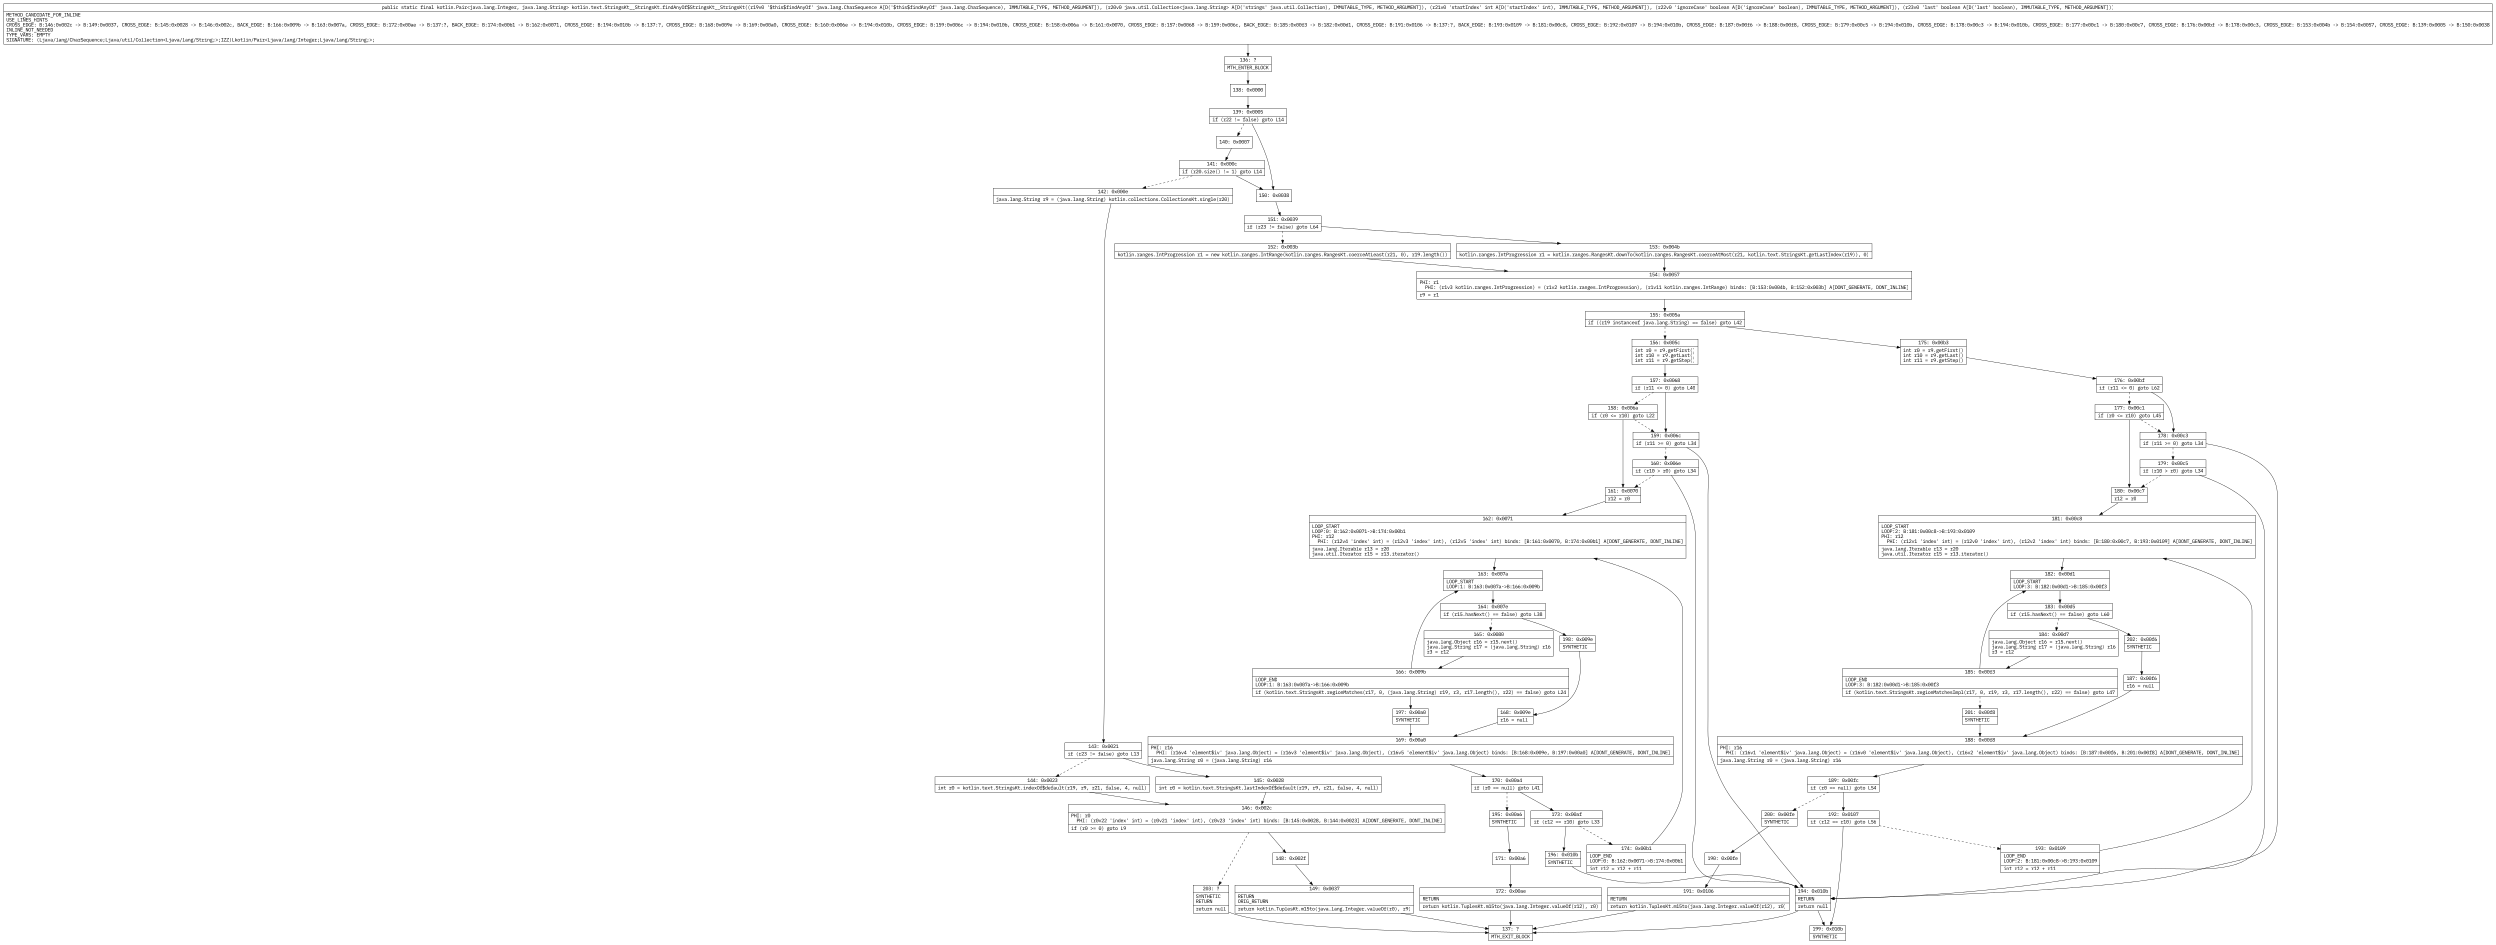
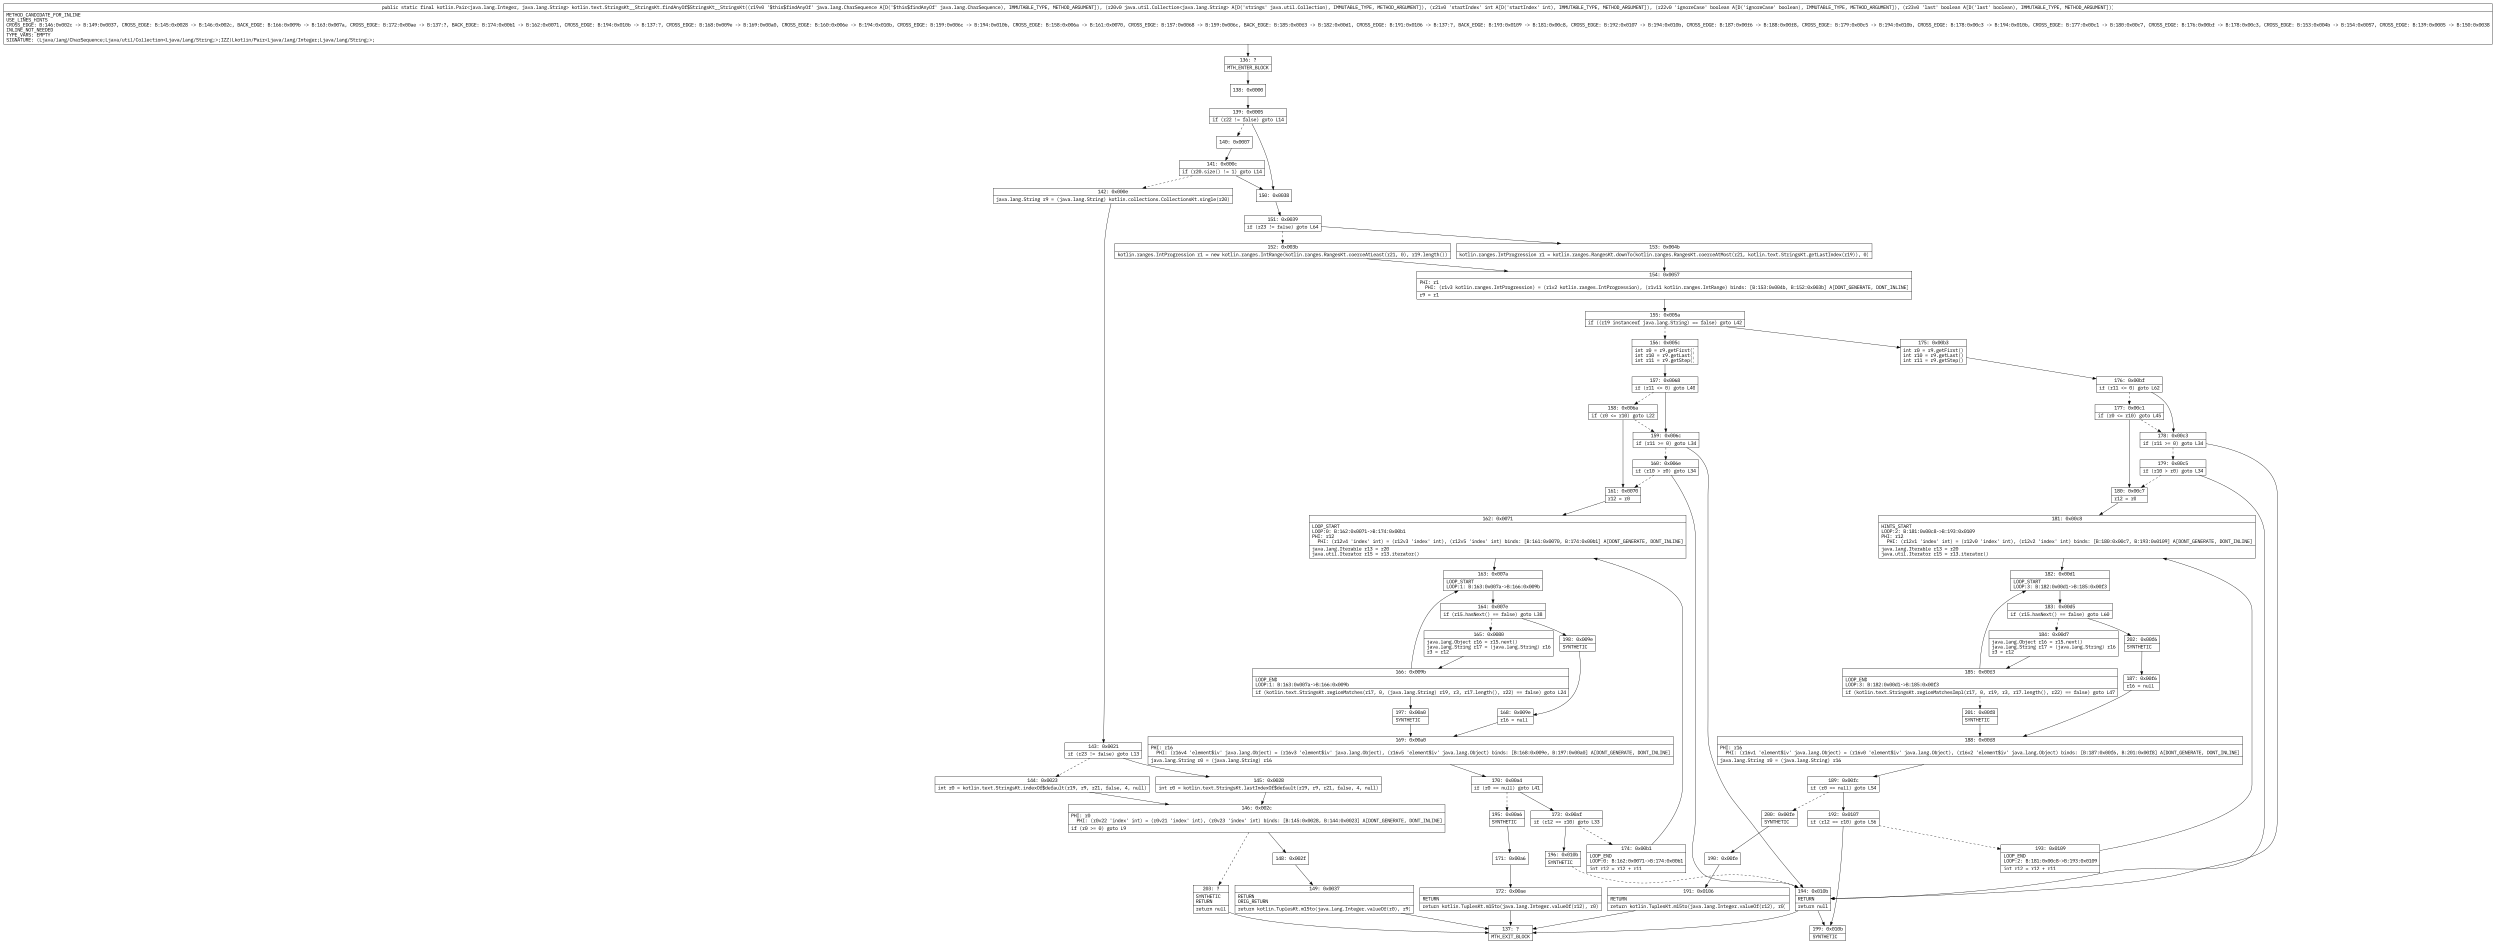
(1895, 526) -> (1896, 526)
(1683, 880) -> (1683, 880)
